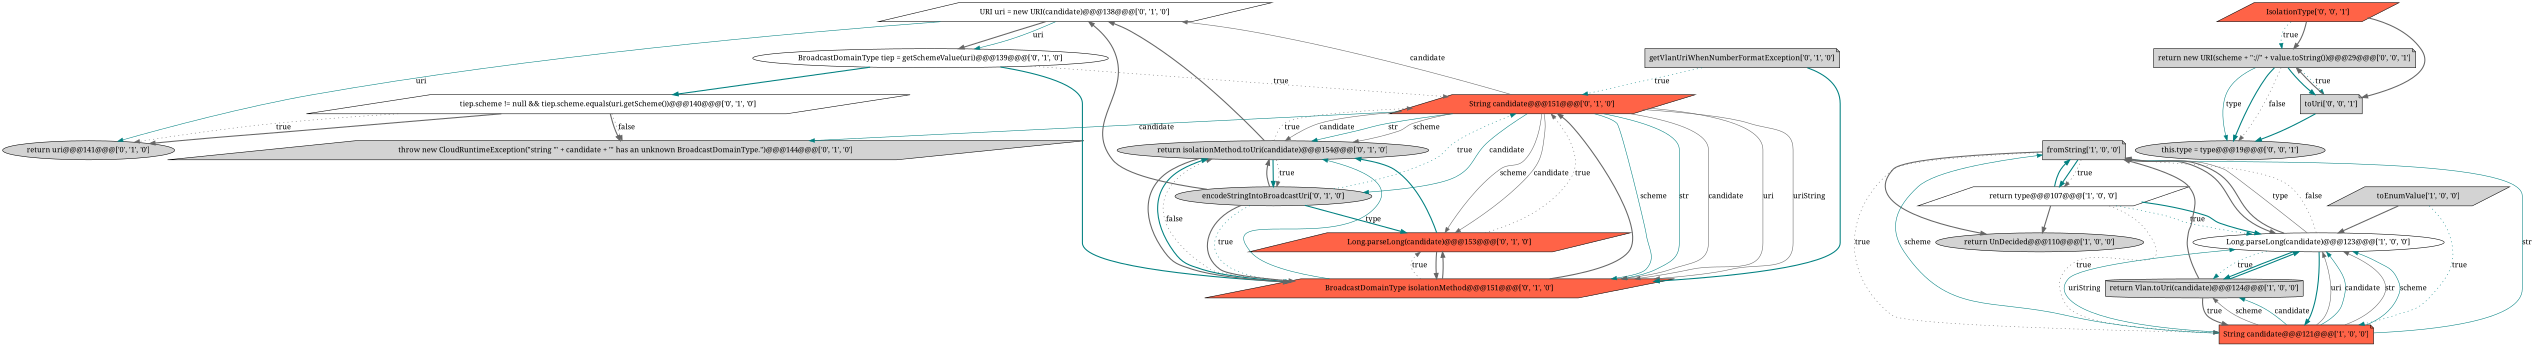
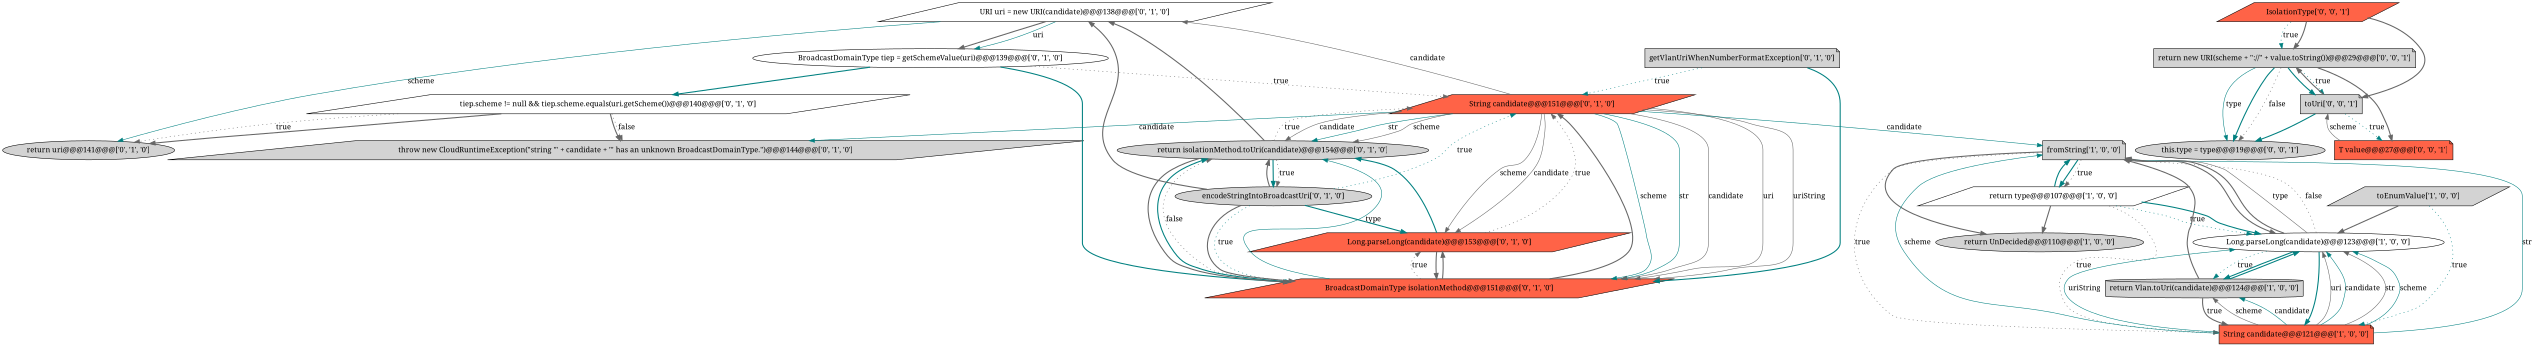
(421, 81) -> (421, 81)
none -> (2394, 150)
(1459, 175) -> (1828, 126)
